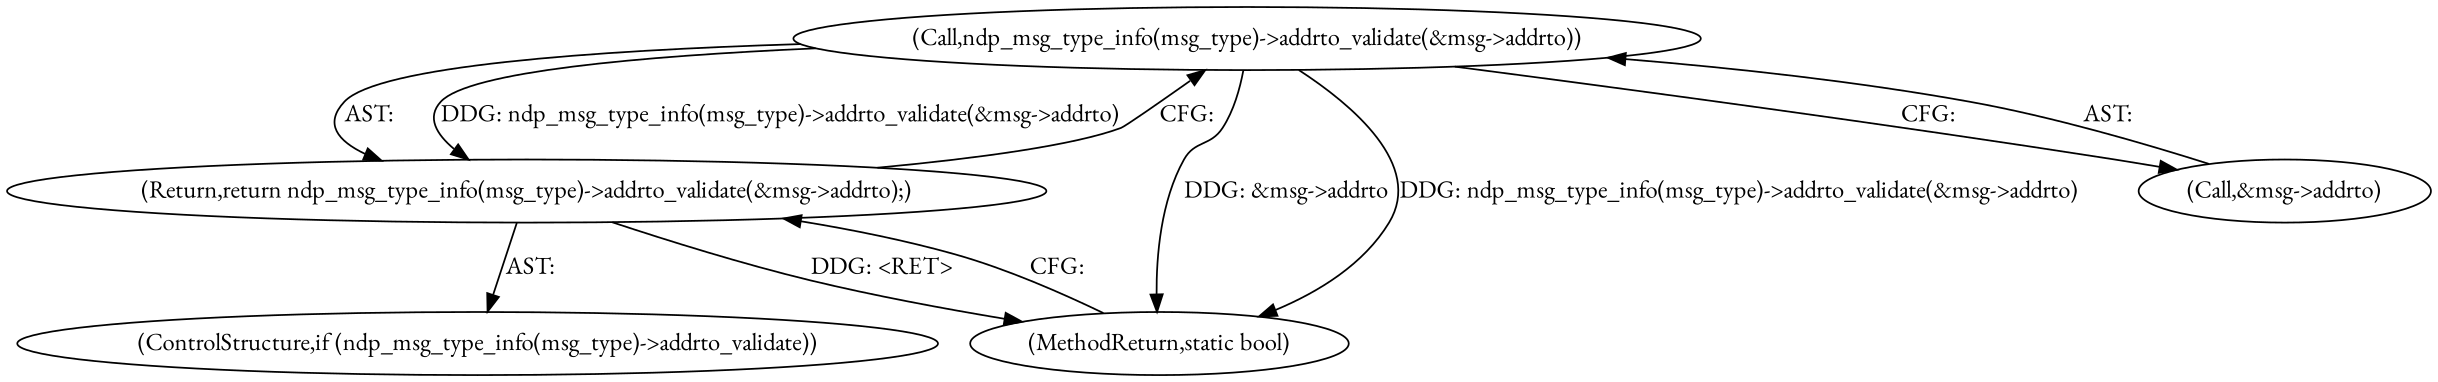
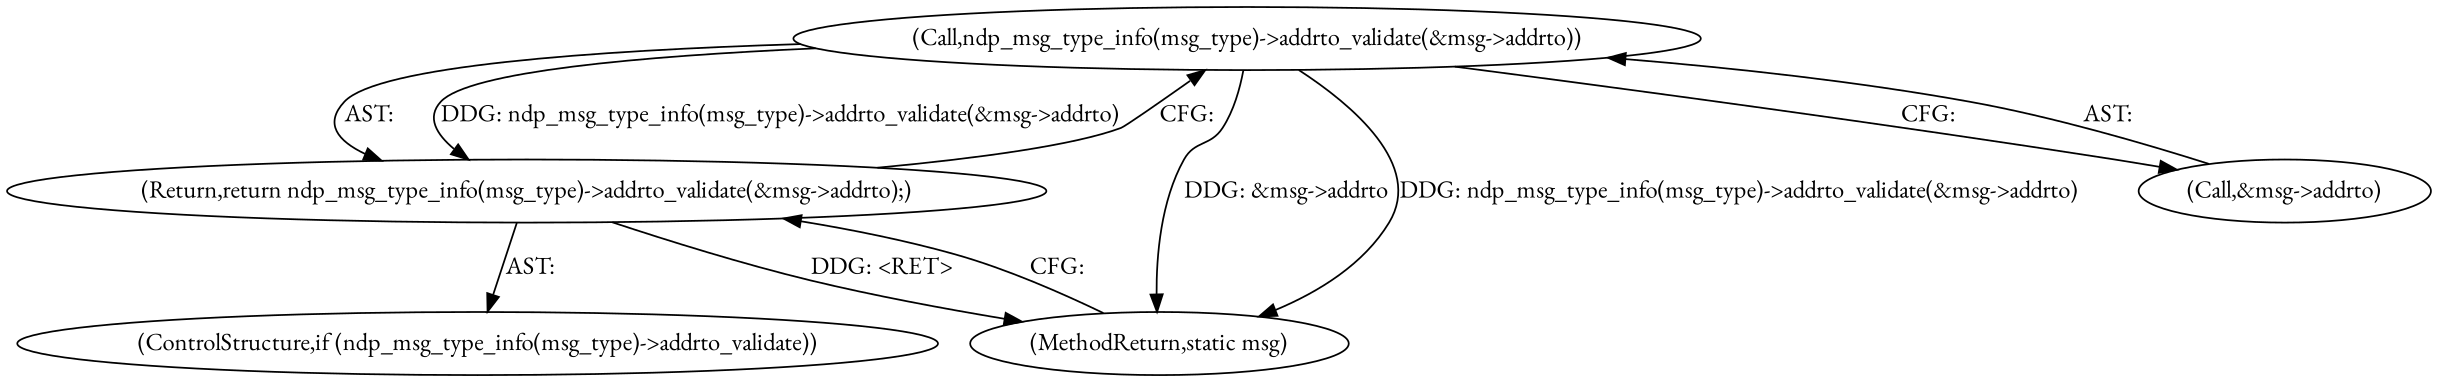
(1159, 344) -> (1159, 344)
